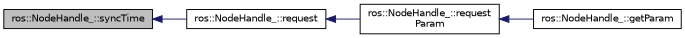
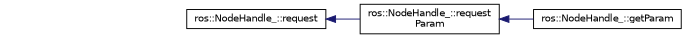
(78, 19) -> none
